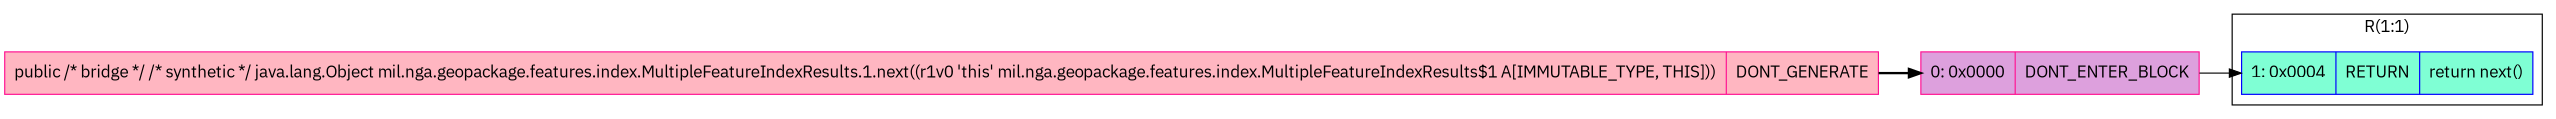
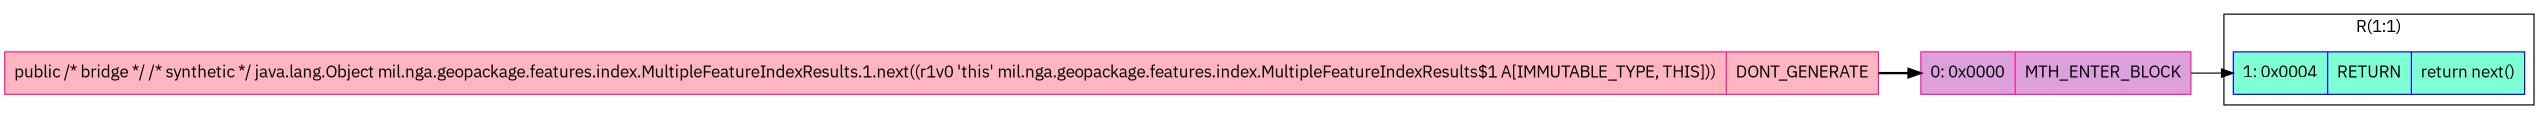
(2107, 73) -> (2103, 73)
